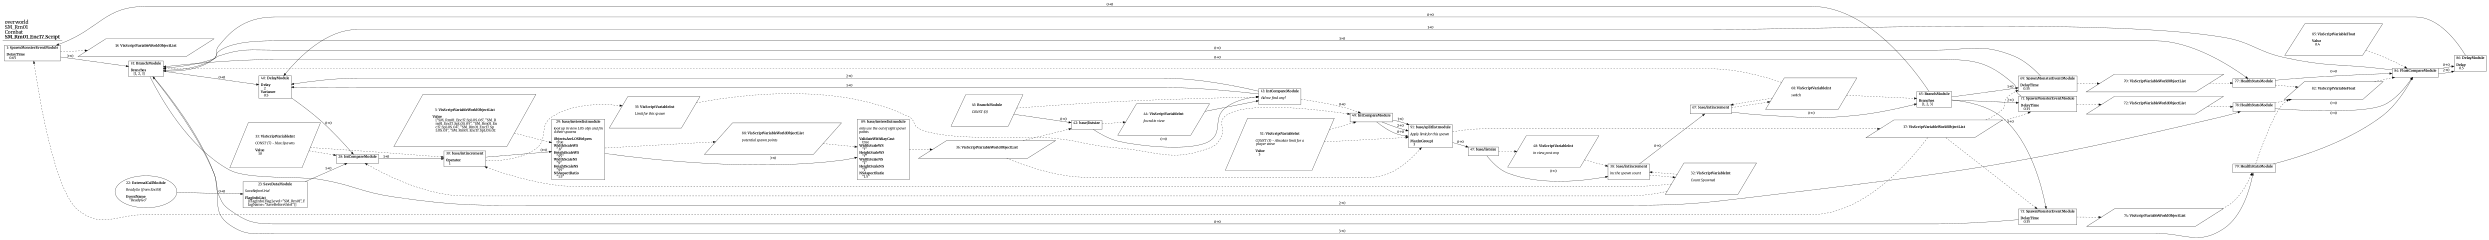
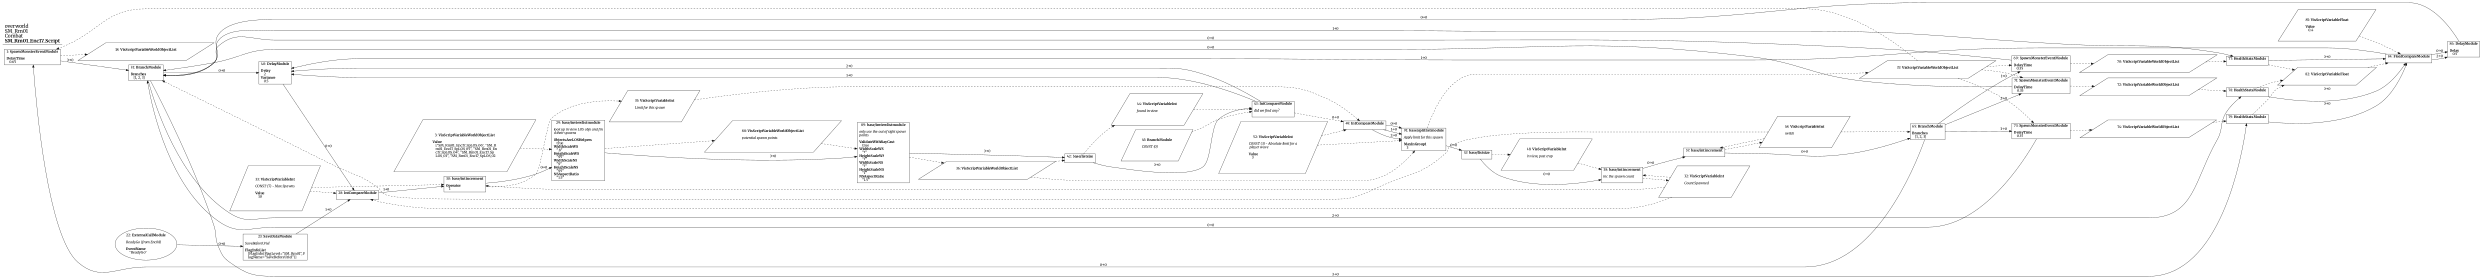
(1231, 106) -> (1222, 109)
(1041, 118) -> (986, 155)
